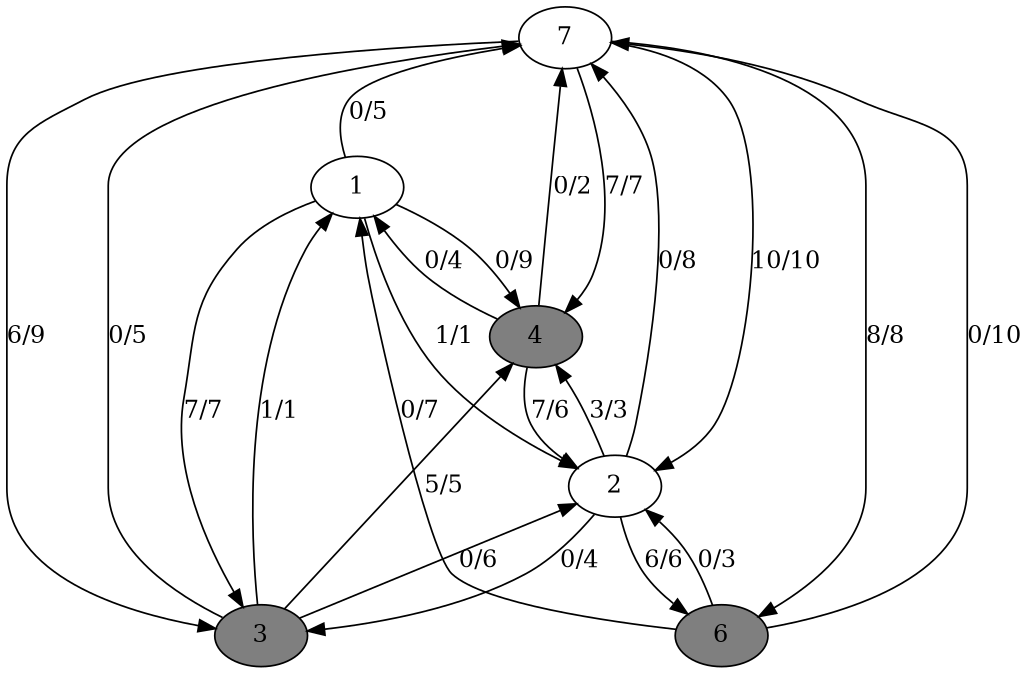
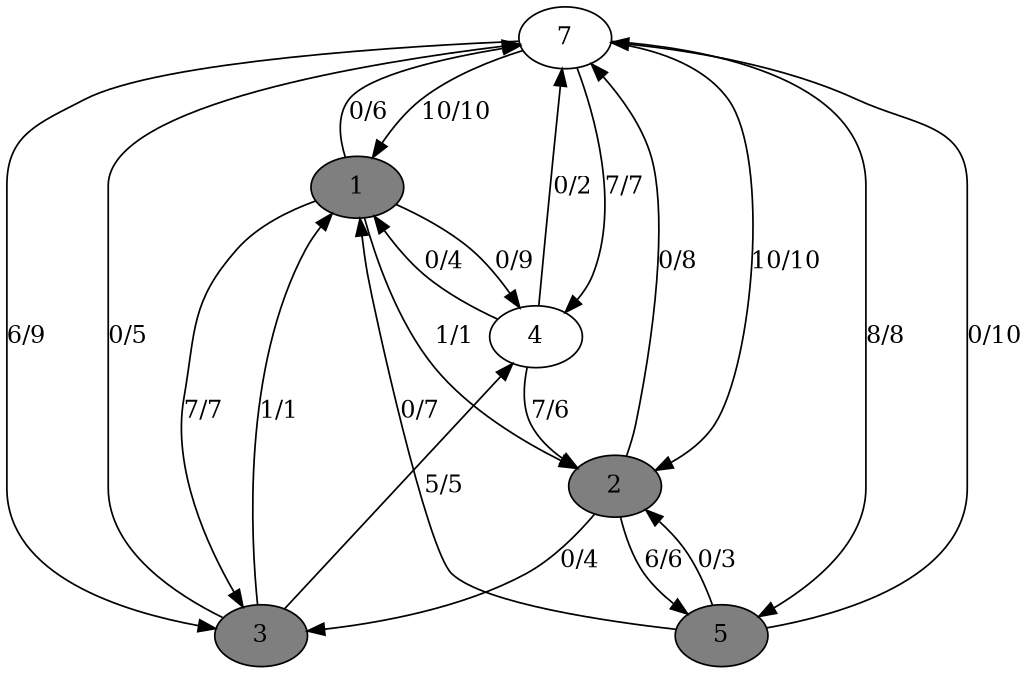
none -> (444, 84)
(369, 113) -> (369, 113)
(357, 187) -> (357, 187)
(536, 337) -> (536, 337)
(587, 417) -> none
(615, 486) -> (615, 486)
(430, 564) -> none
(722, 636) -> (722, 636)
